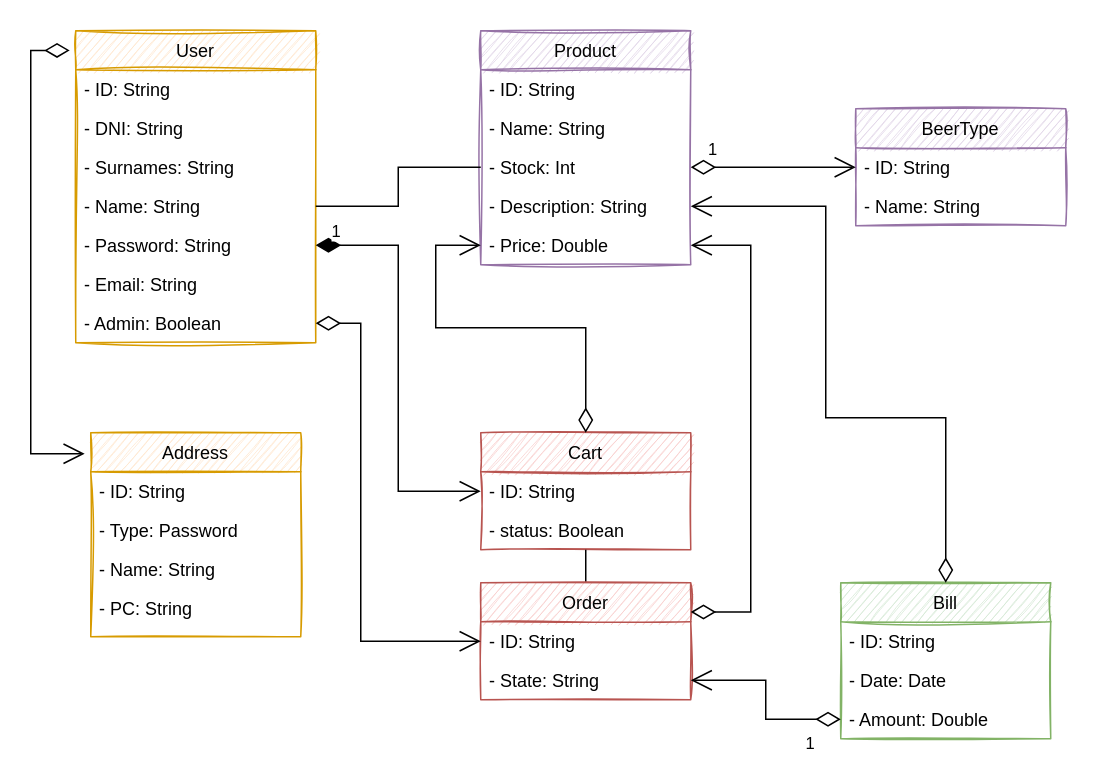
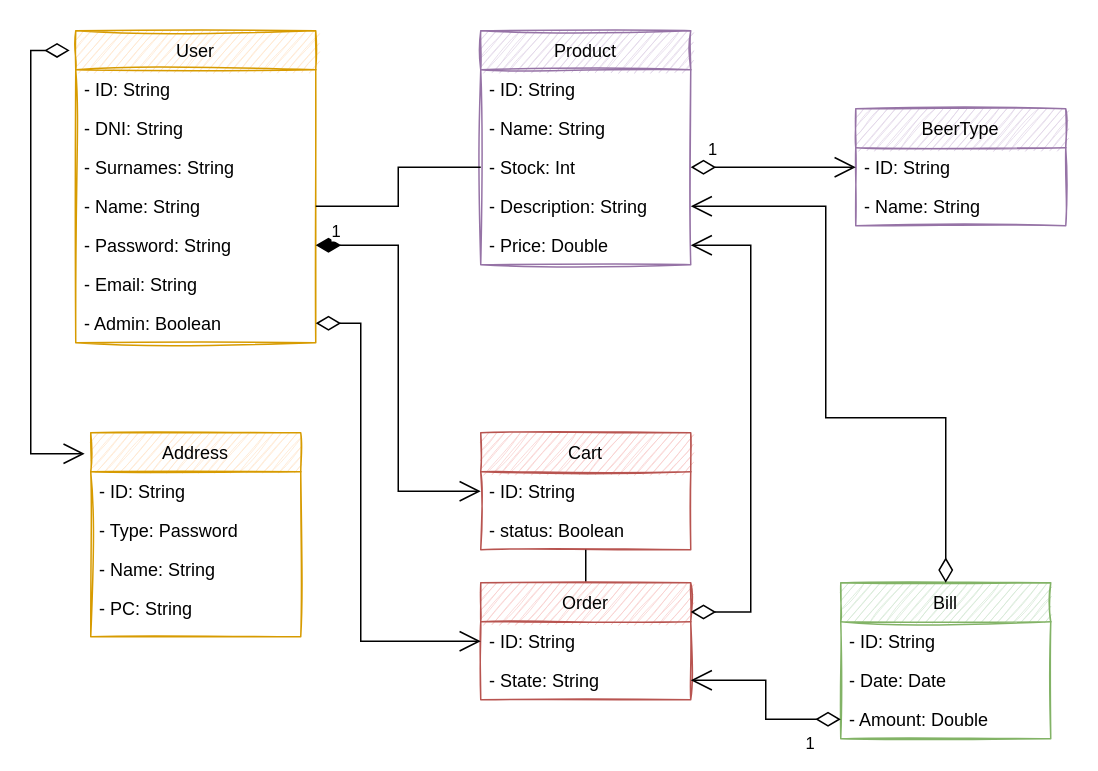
(490, 328) -> none
